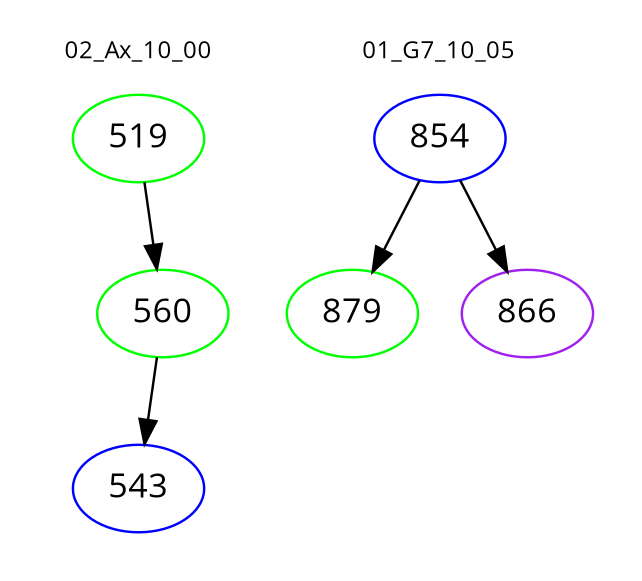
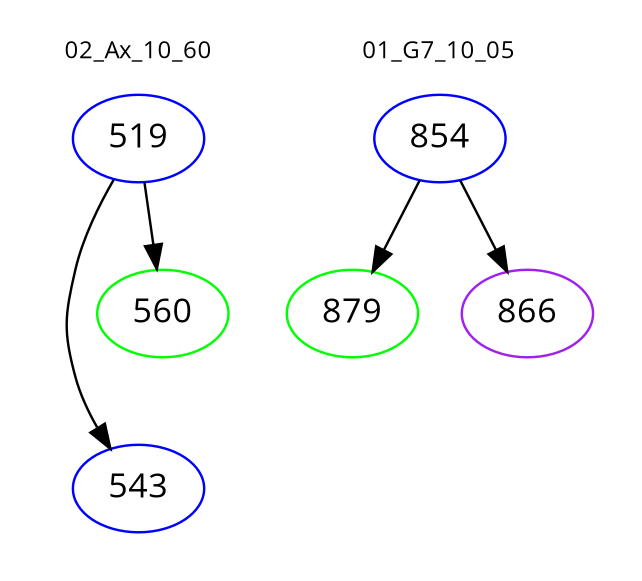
(139, 52) -> (139, 52)
(139, 139) -> (139, 139)
(153, 388) -> (69, 302)
